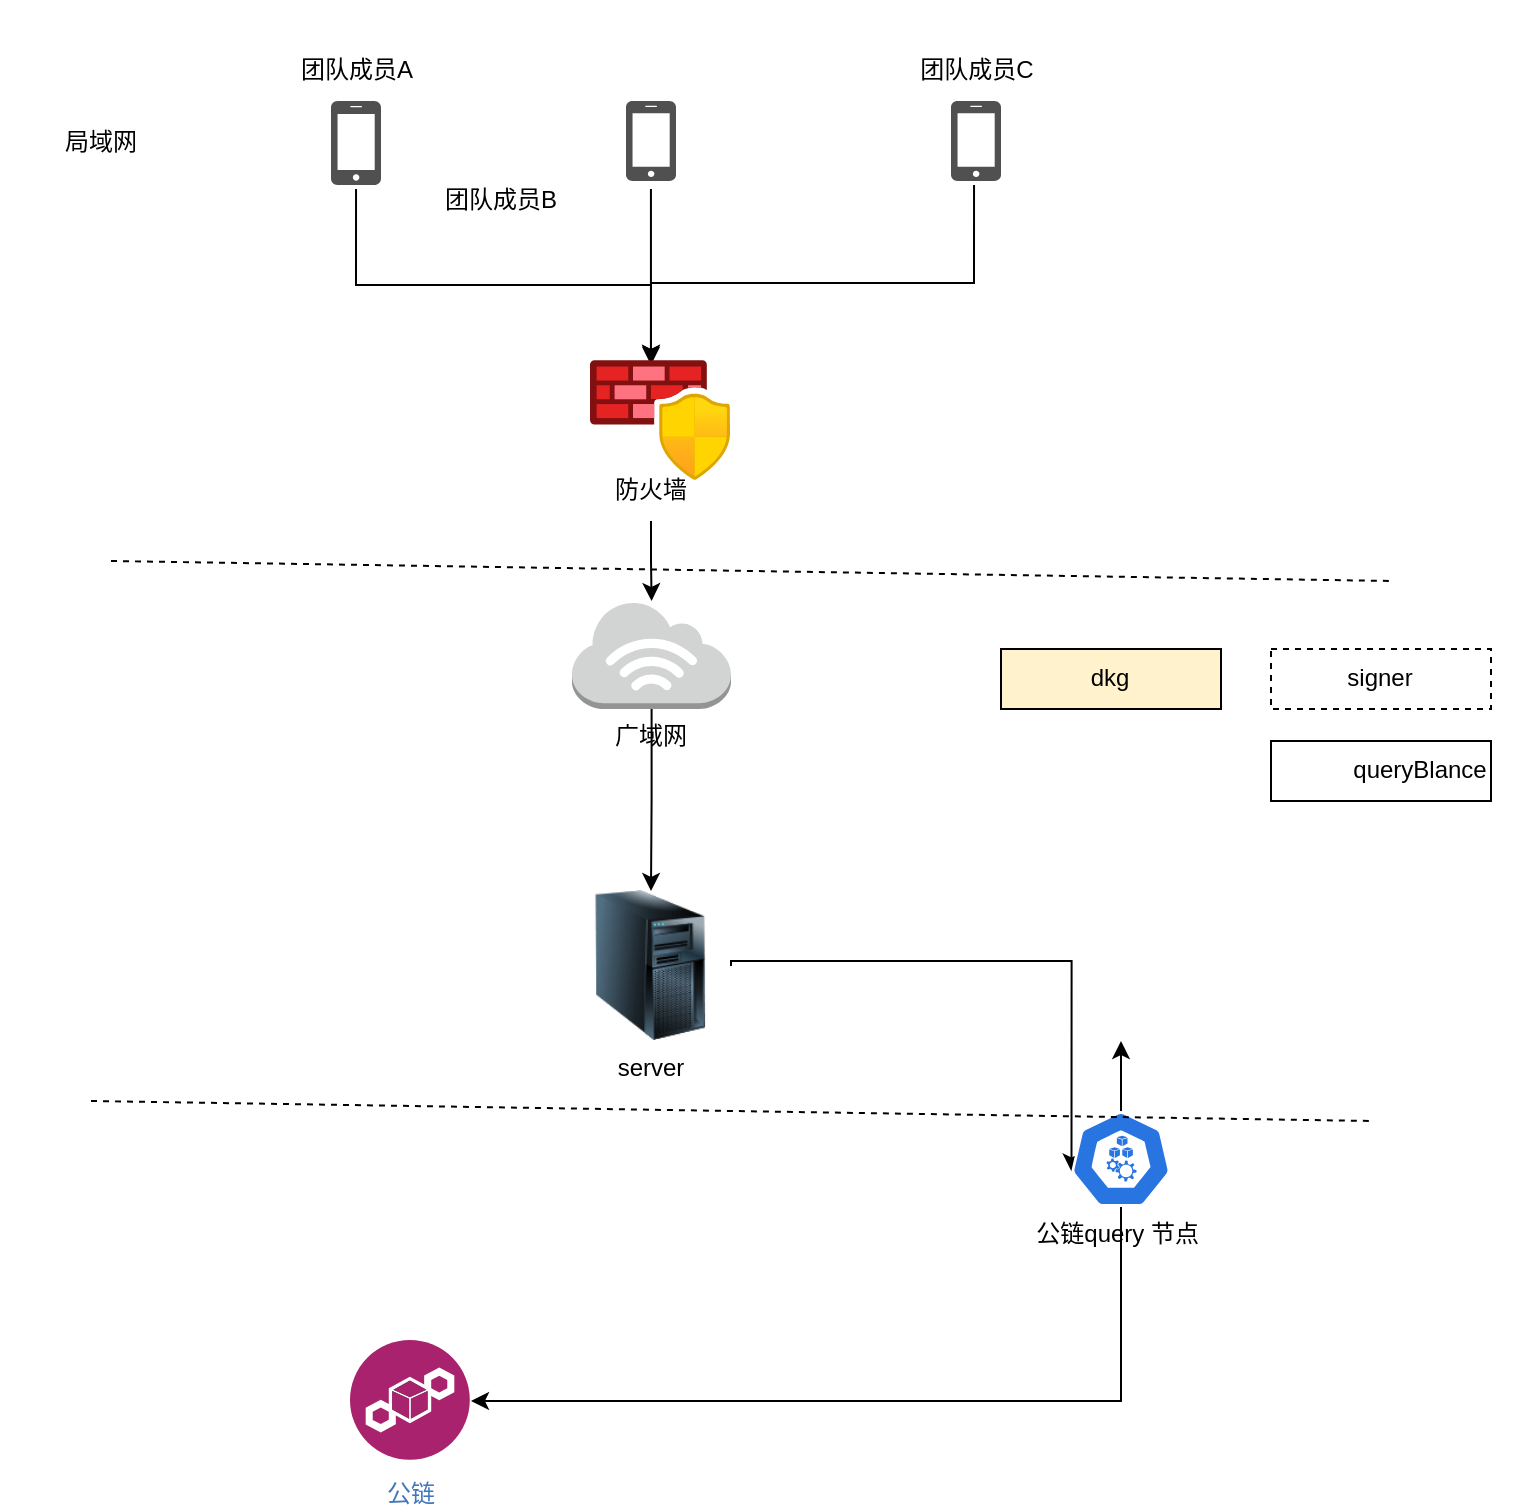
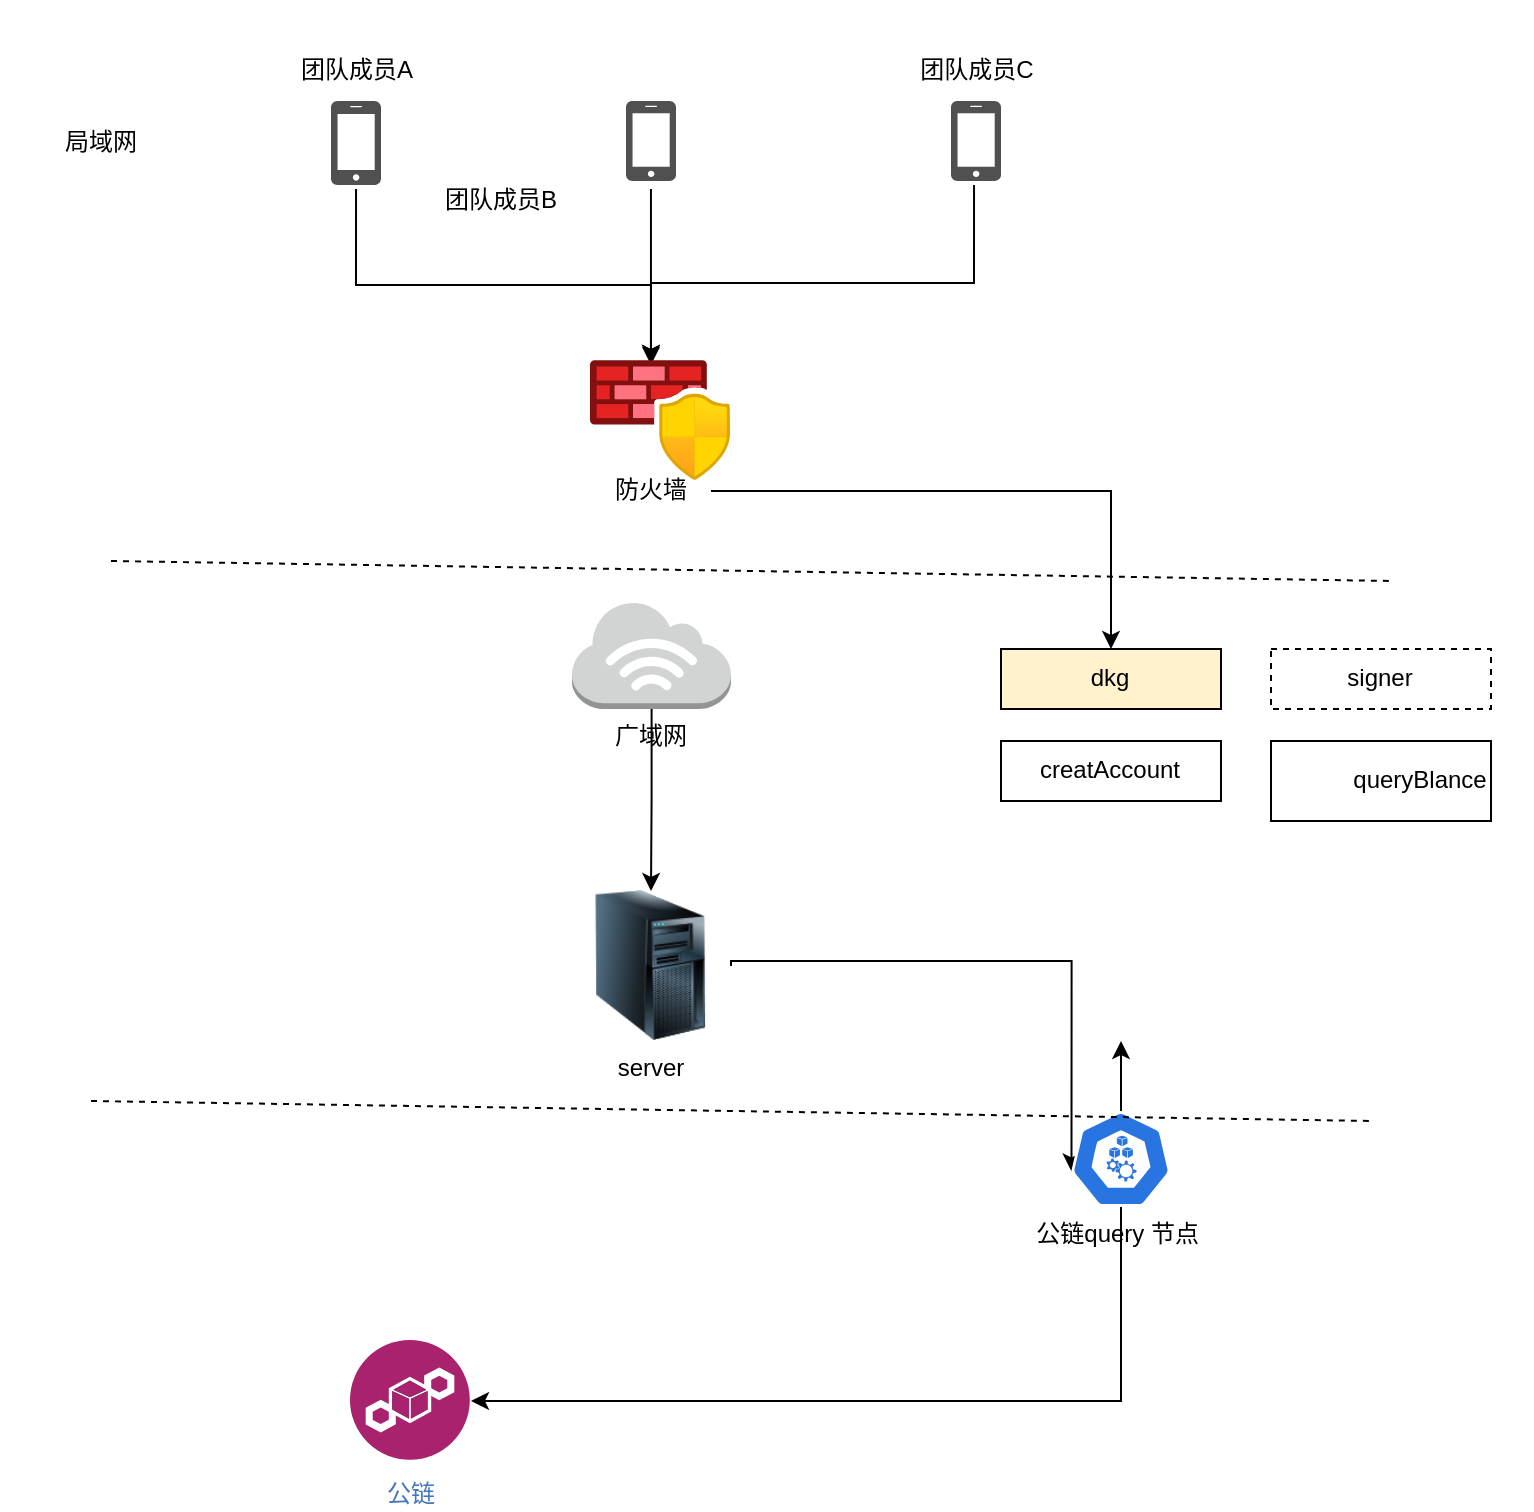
(651, 554) -> (983, 491)
none -> (1111, 771)
(1381, 771) -> (1381, 781)
